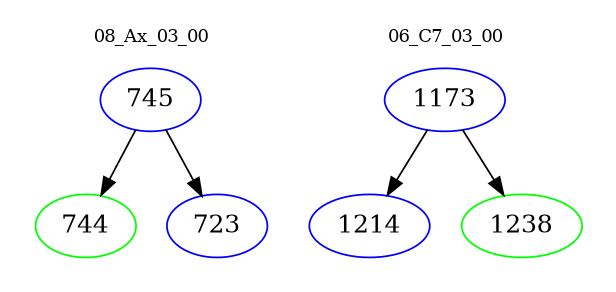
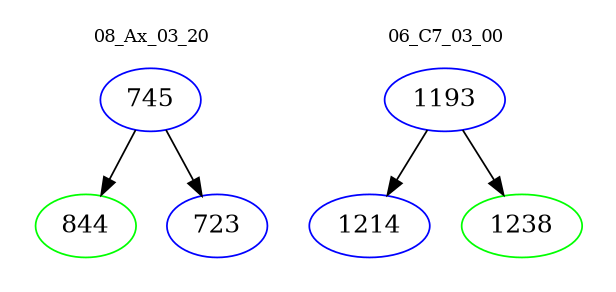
(151, 38) -> (151, 38)
(445, 100) -> (445, 100)
(86, 226) -> (86, 226)
